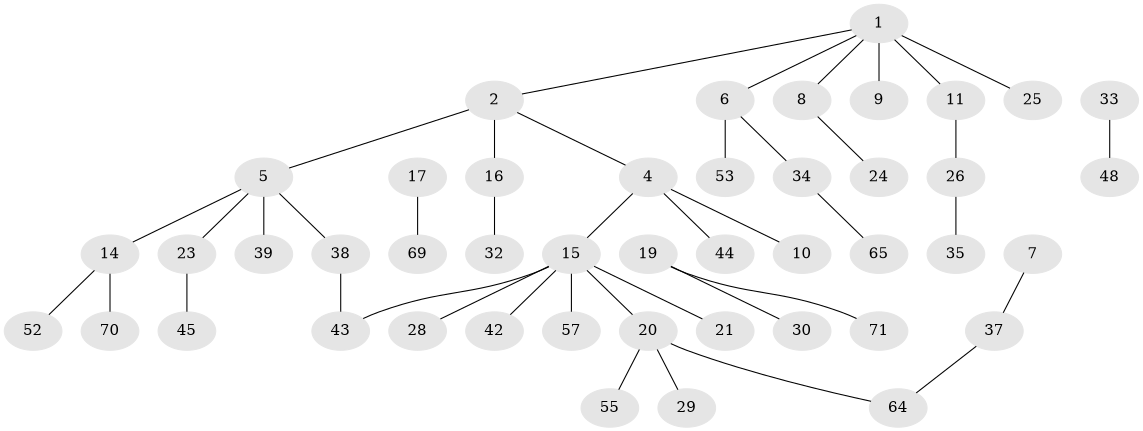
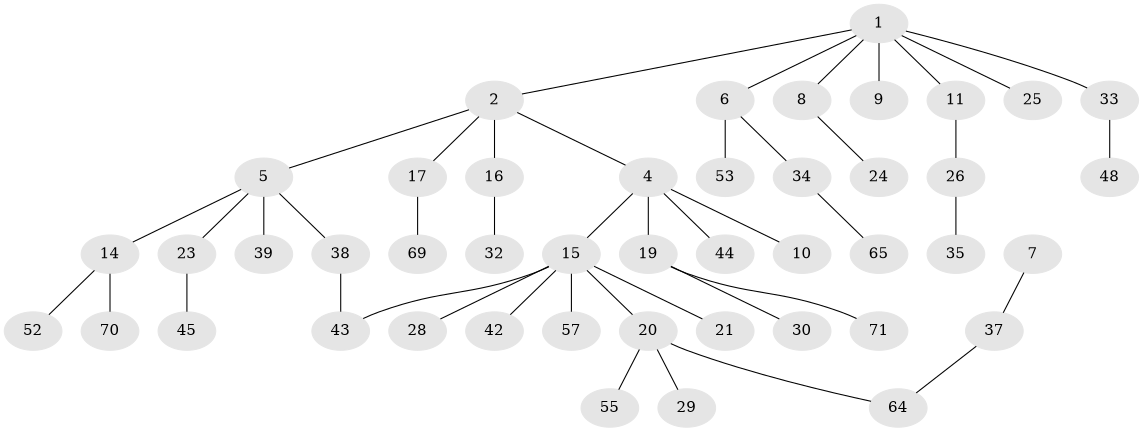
none -> (998, 56)
none -> (456, 139)
none -> (648, 216)
